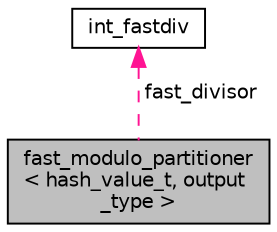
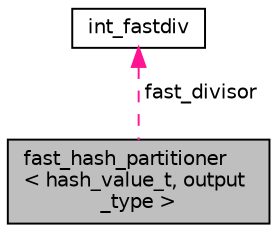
(139, 182) -> (139, 182)
